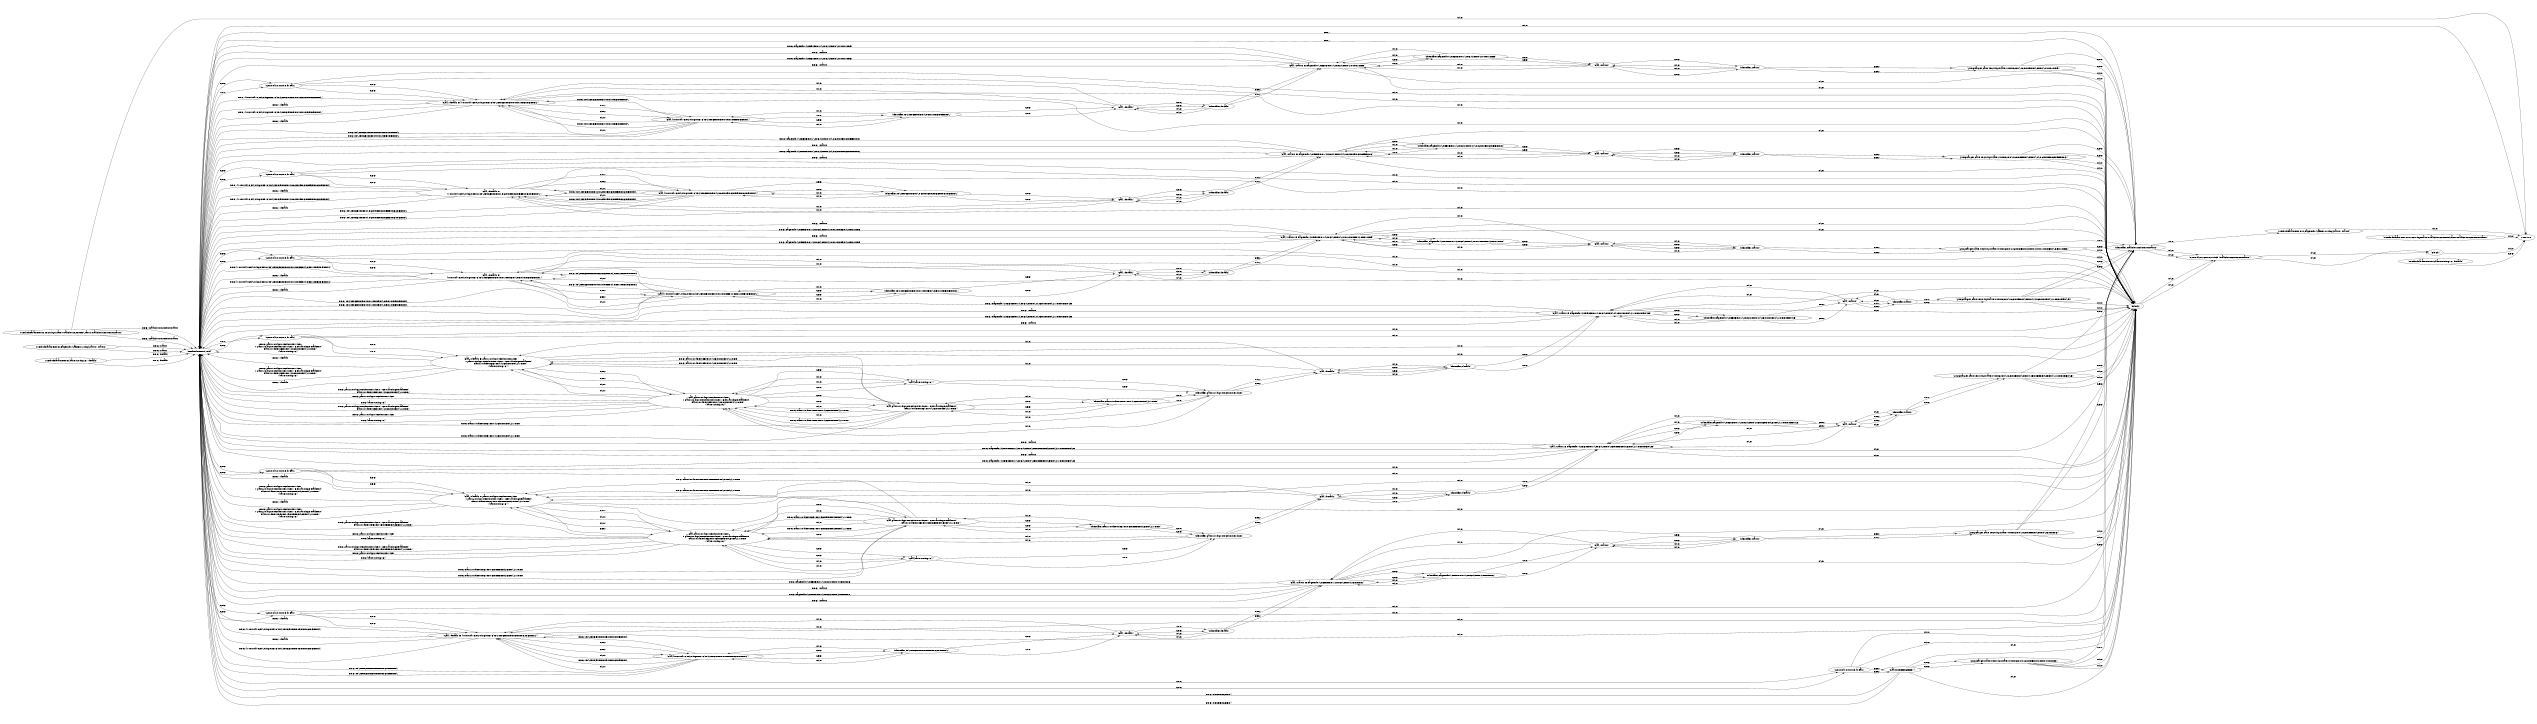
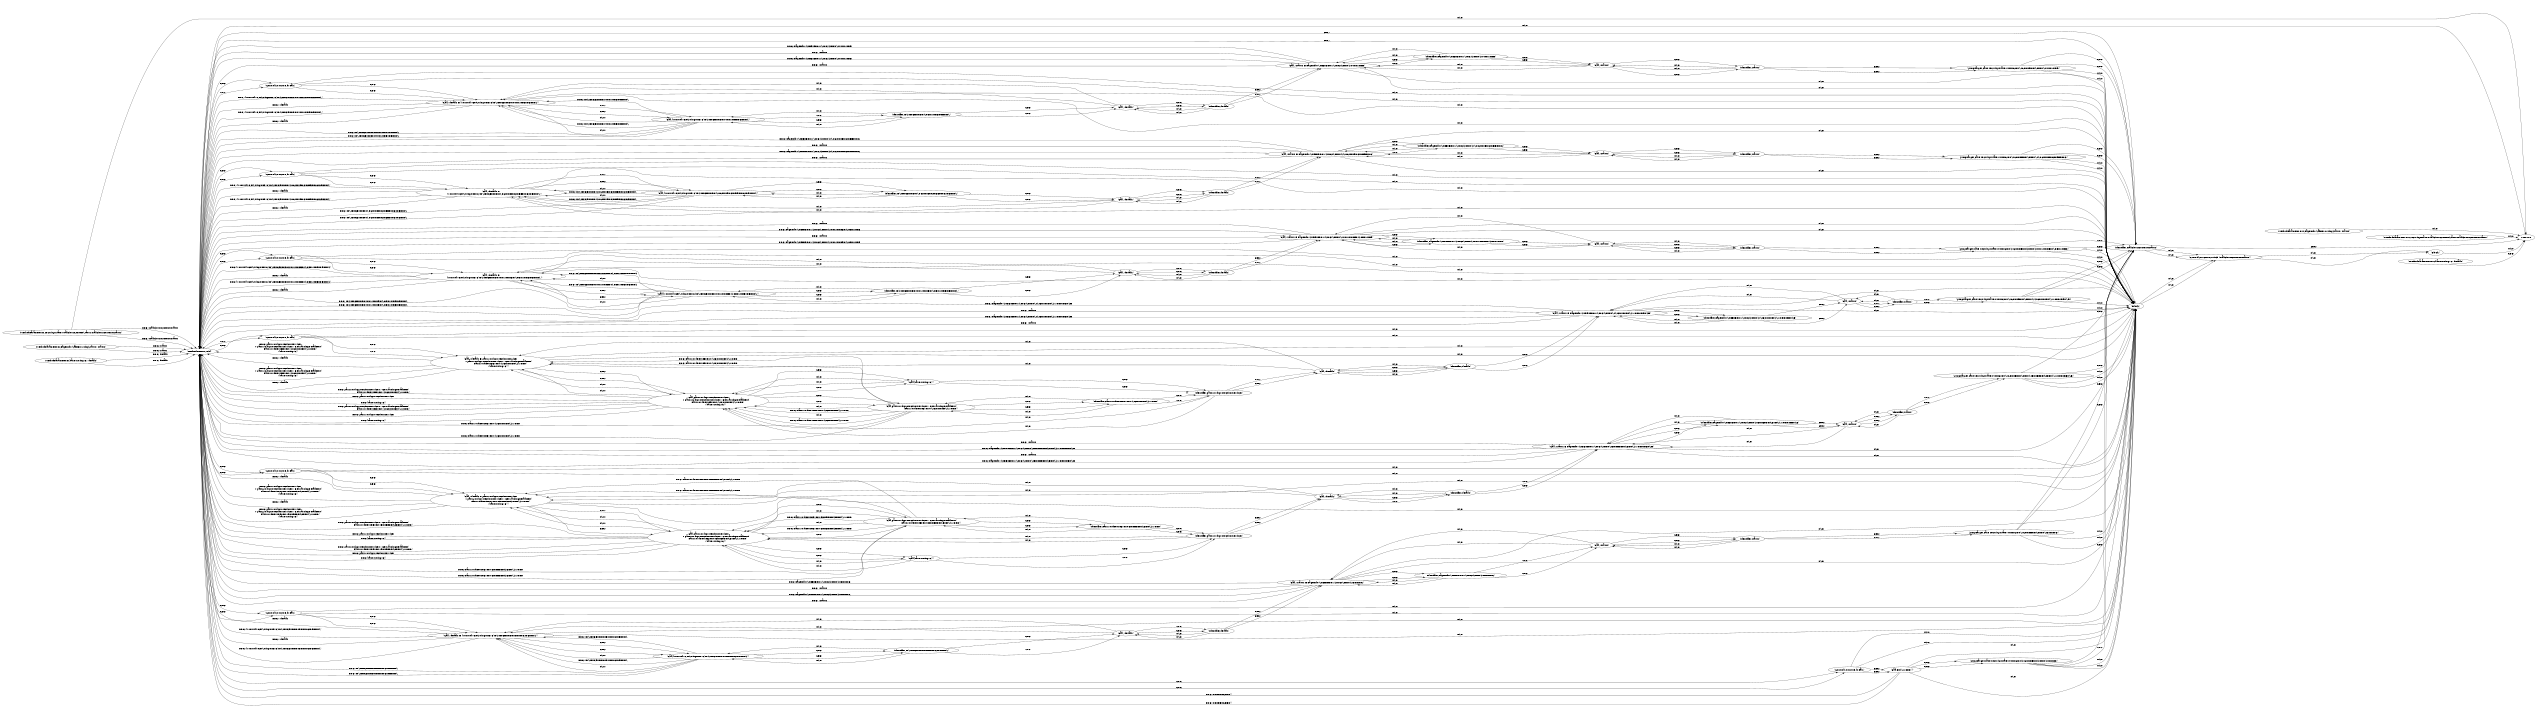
(2214, 238) -> (2342, 248)
(1902, 670) -> (1902, 670)
